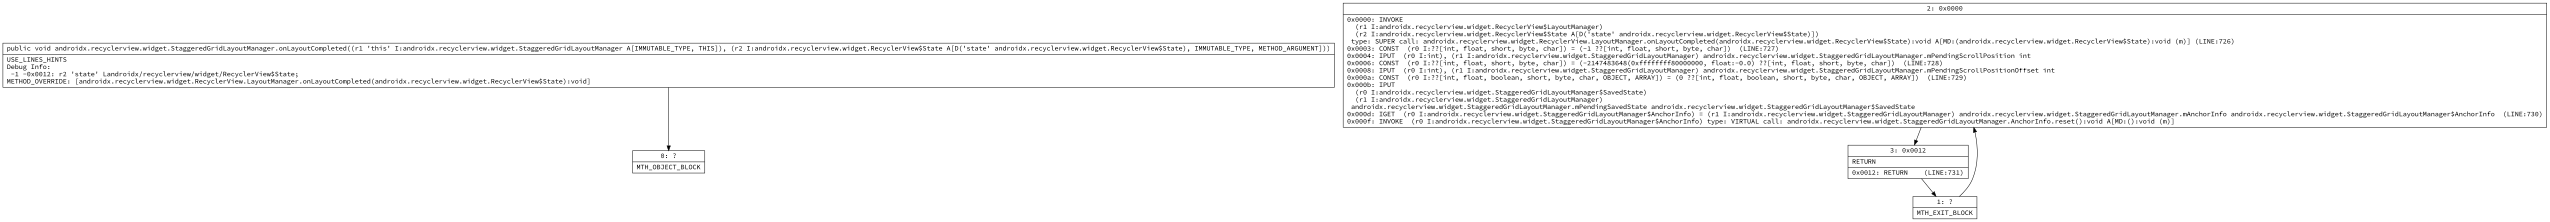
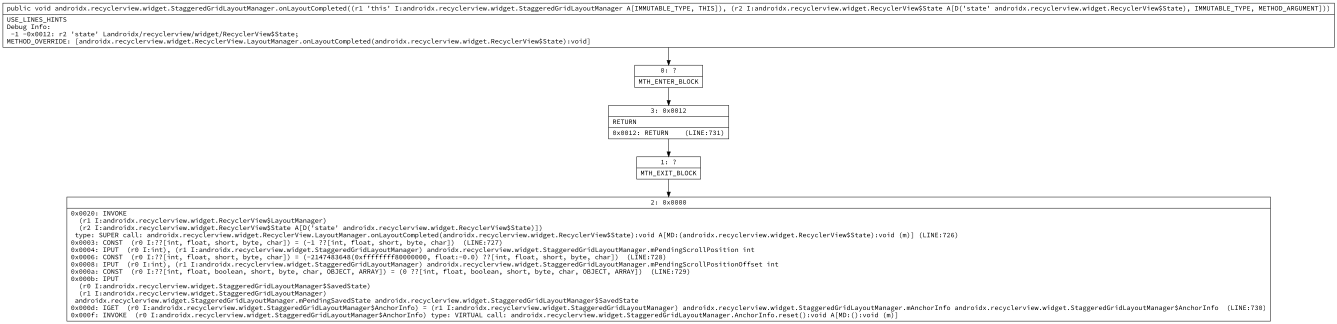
(1379, 20) -> (103, 214)
(1919, 134) -> (669, 94)
(669, 167) -> (669, 82)
